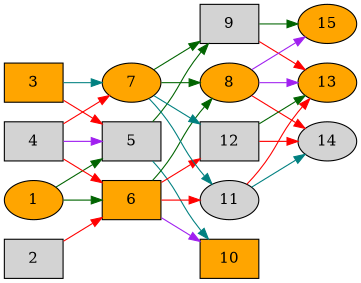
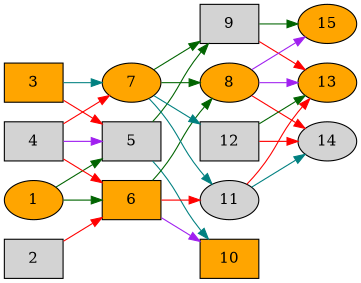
(176, 174) -> none
